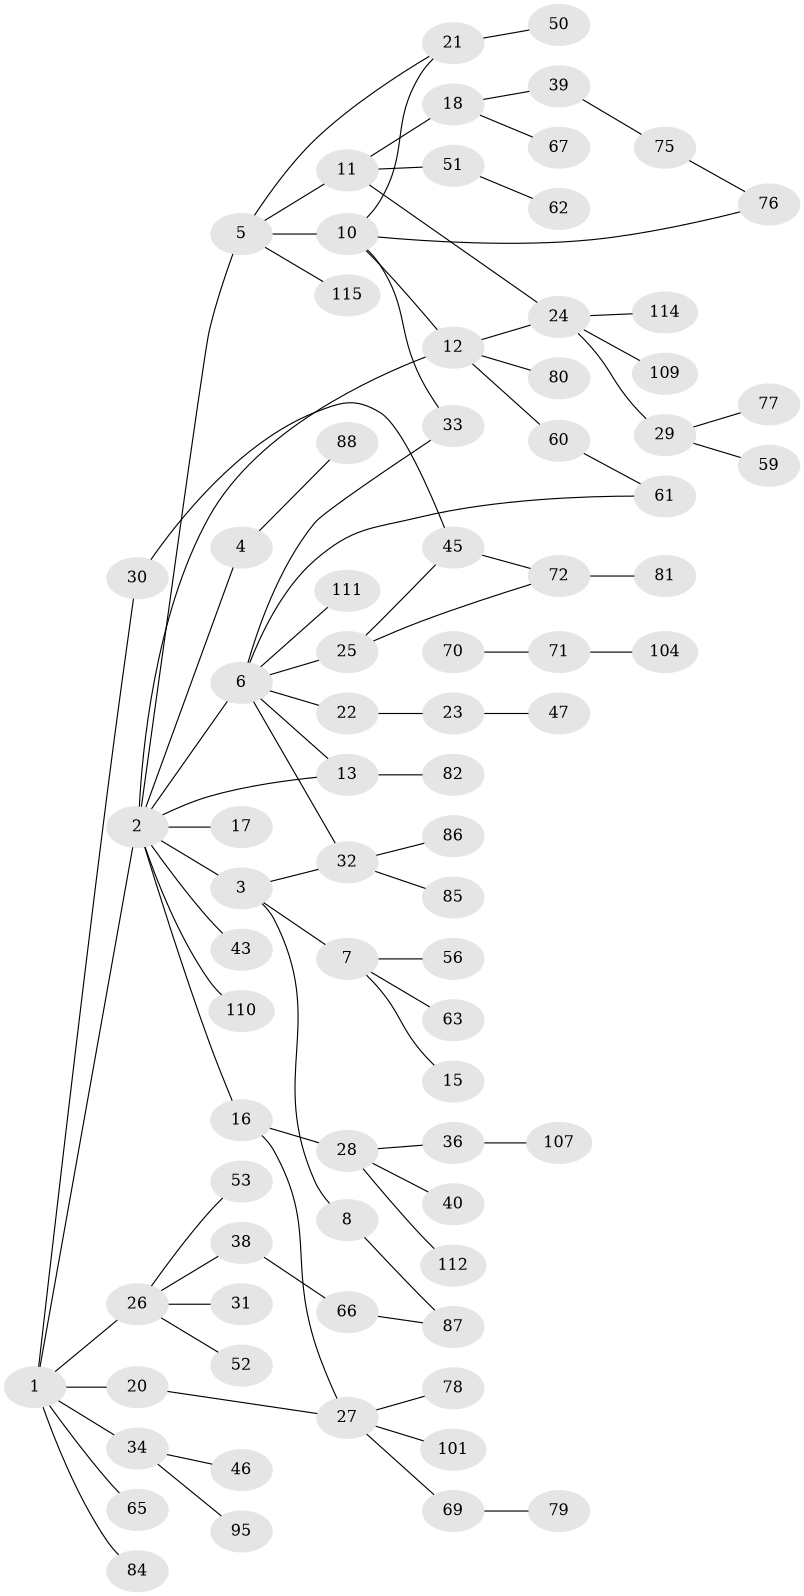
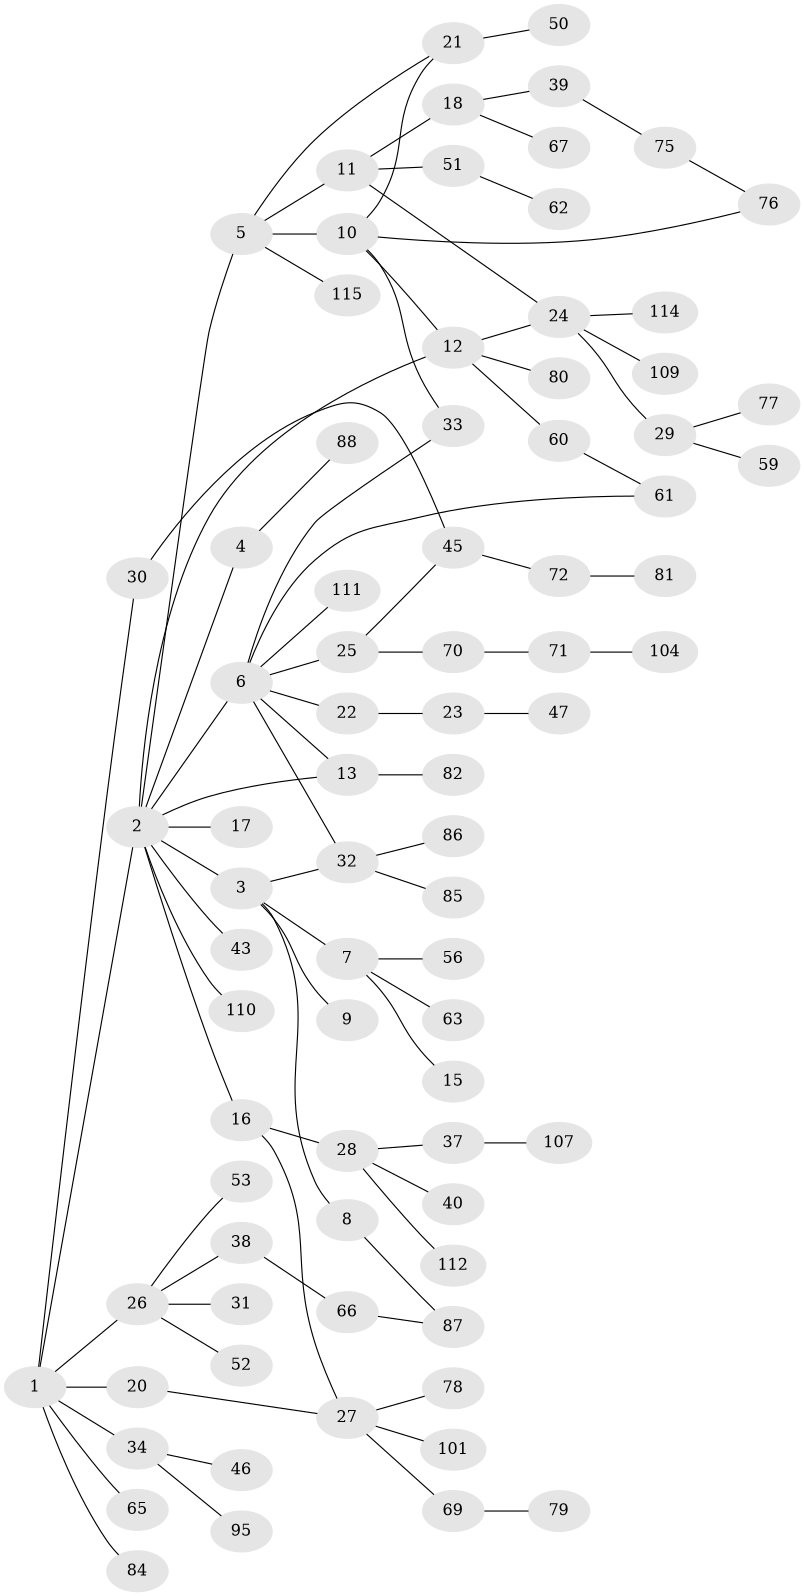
(451, 610) -> (401, 652)
none -> (347, 1020)
(453, 1143) -> (453, 1143)
